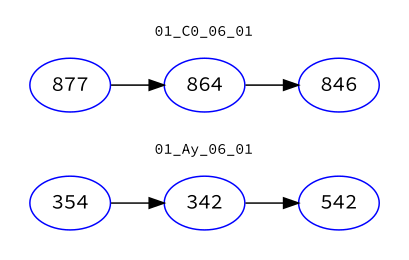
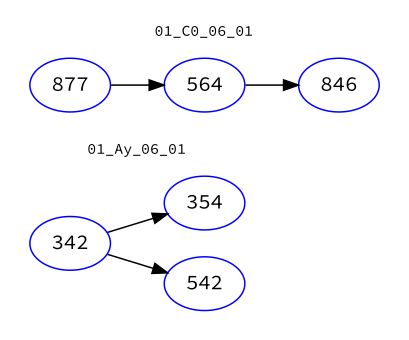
(205, 85) -> (205, 85)
(130, 203) -> (130, 225)
